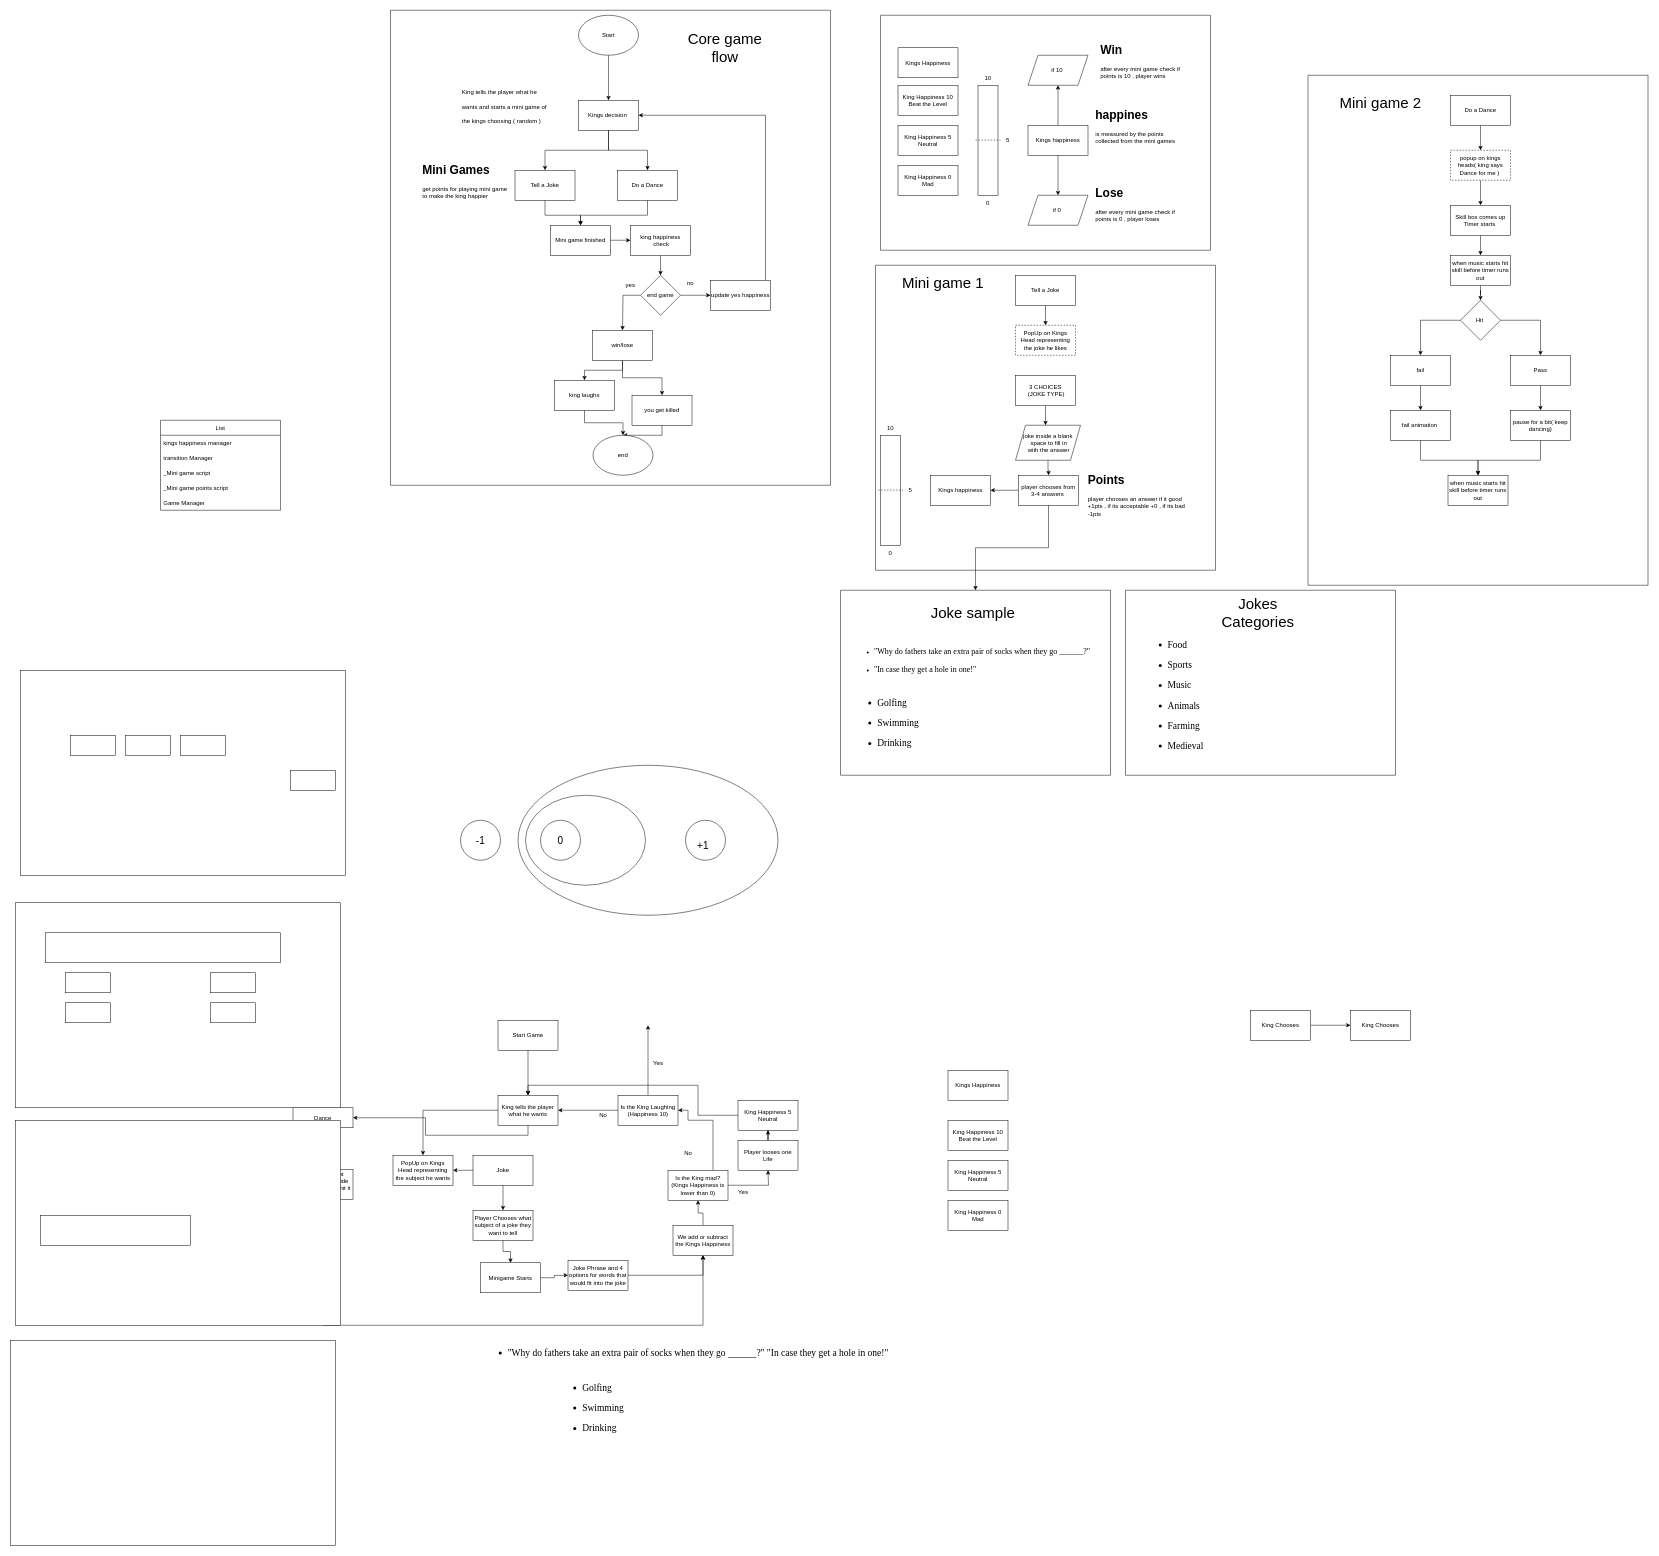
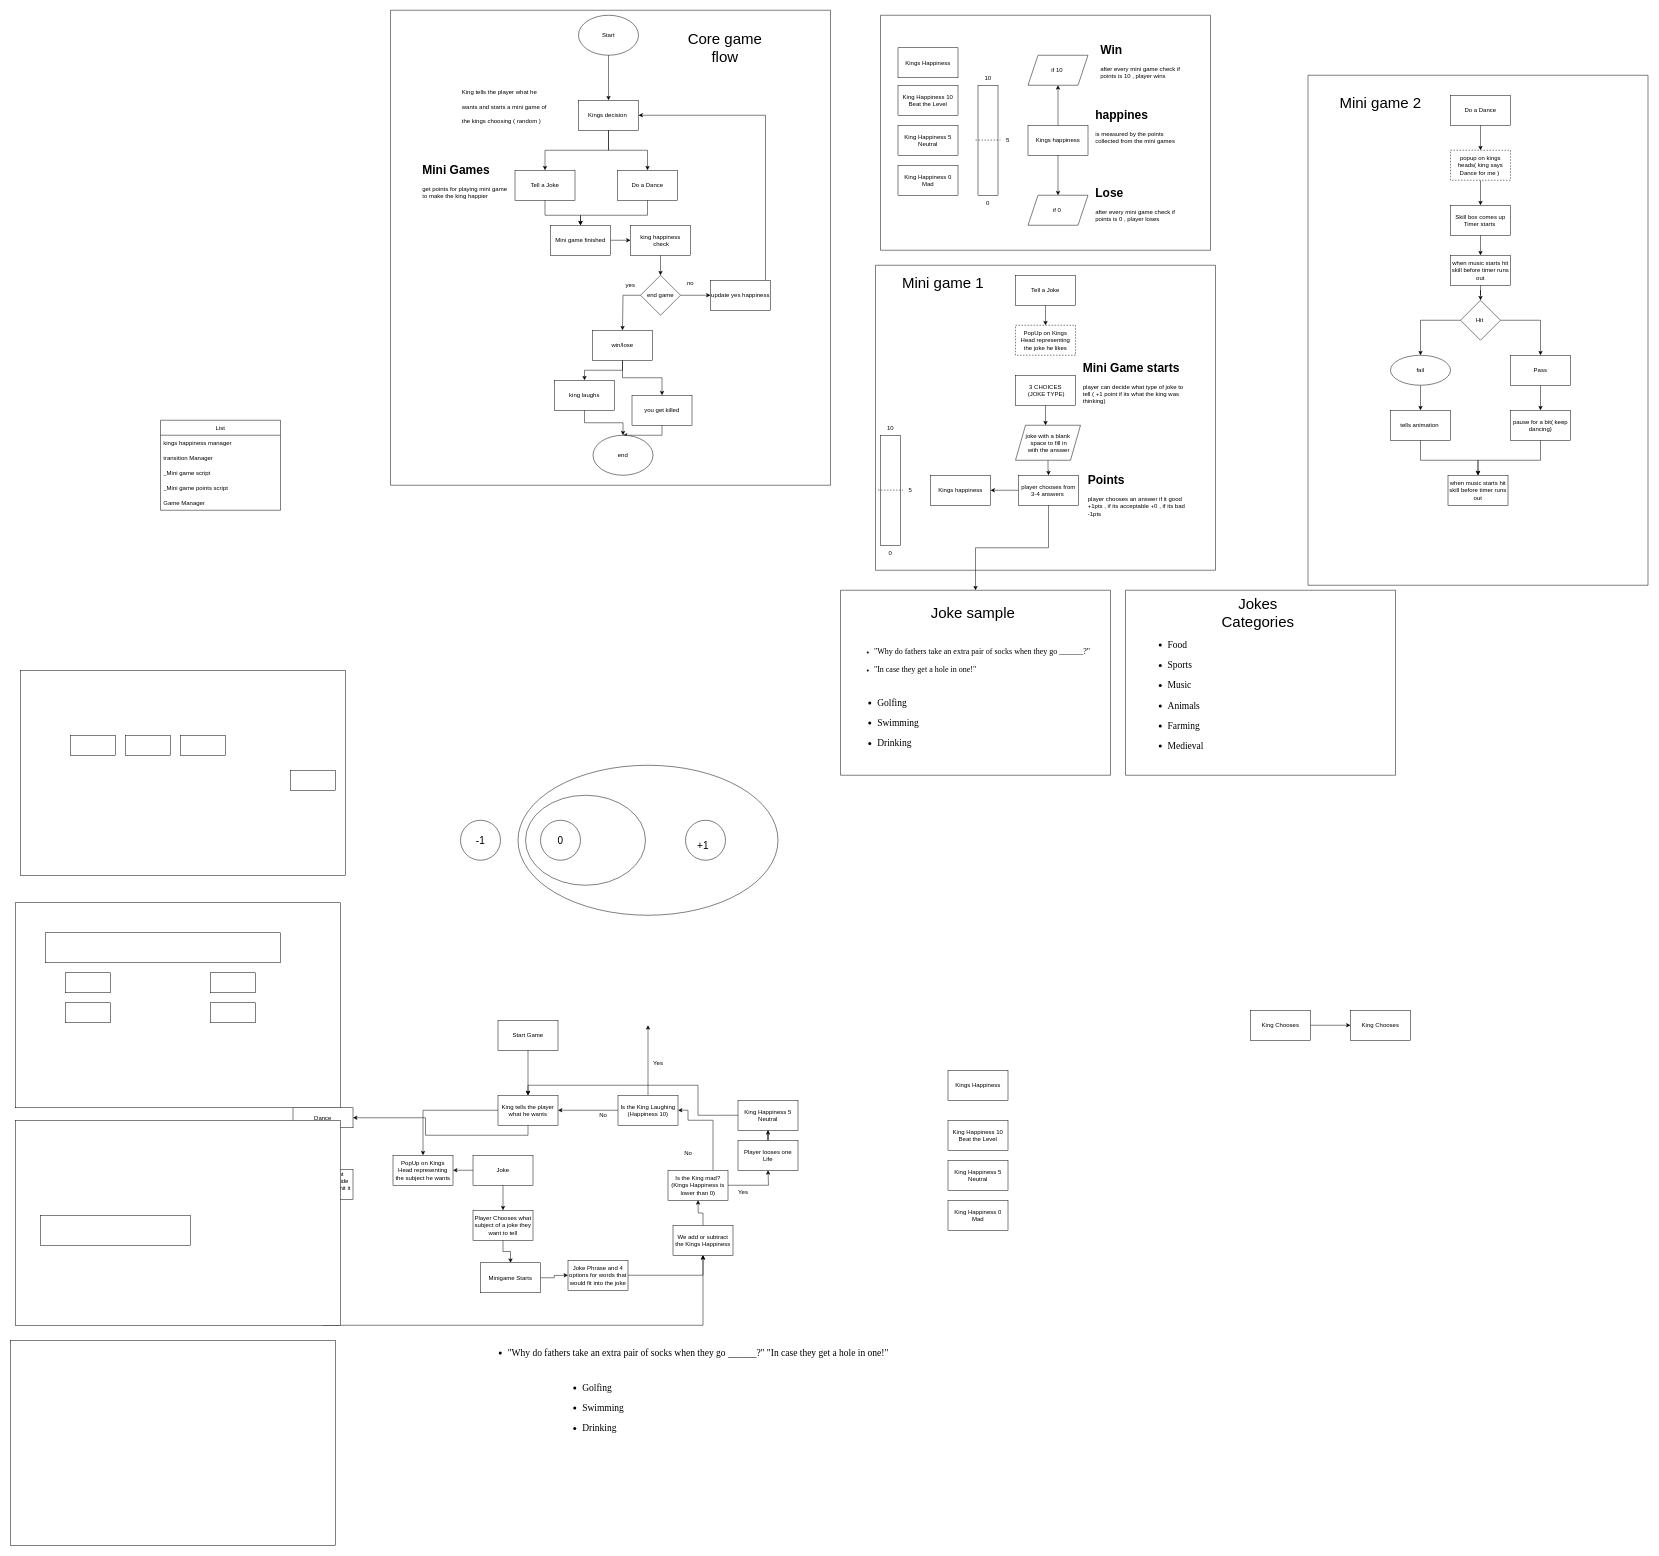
(1420, 370) -> (1420, 370)
none -> (1135, 390)
(1420, 425) -> (1420, 425)
(1048, 443) -> (1048, 443)
